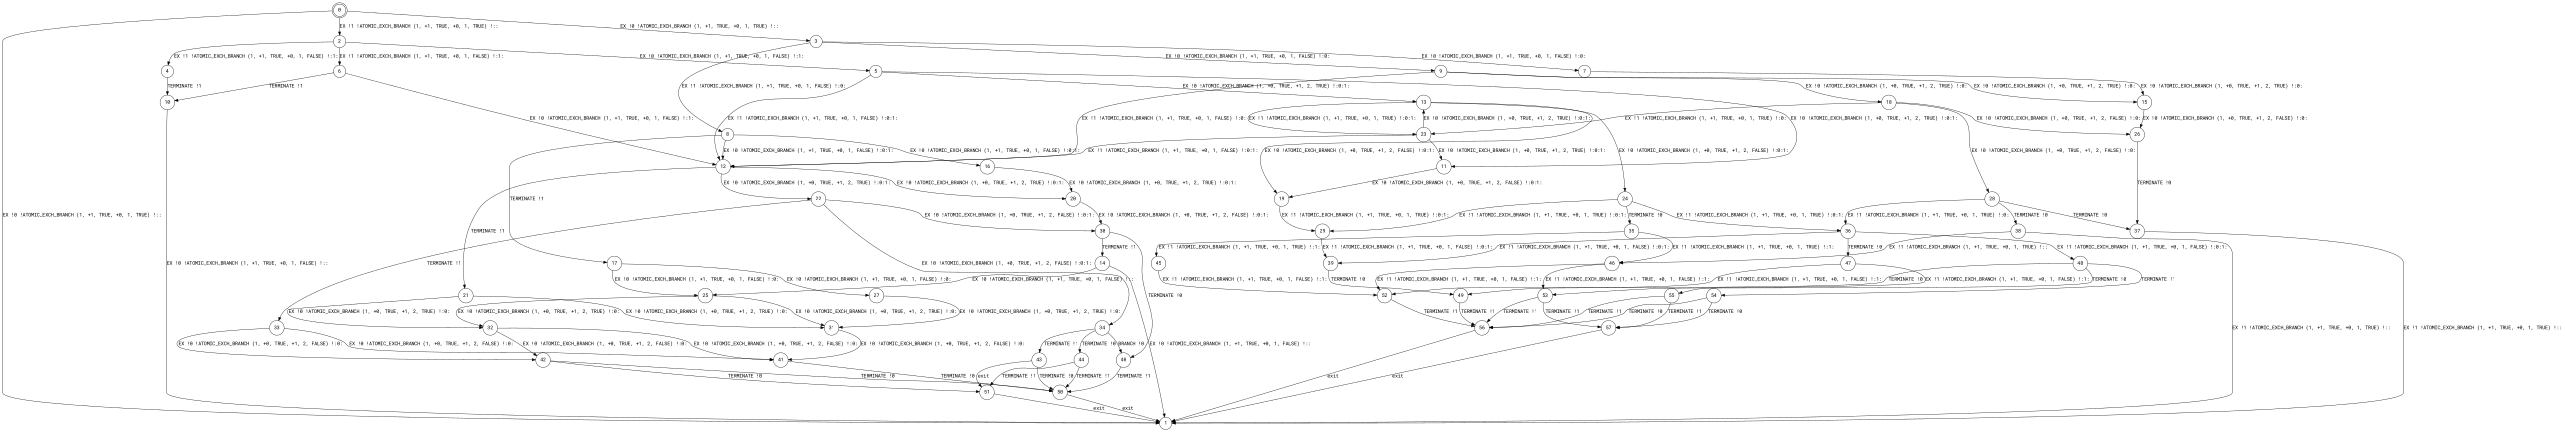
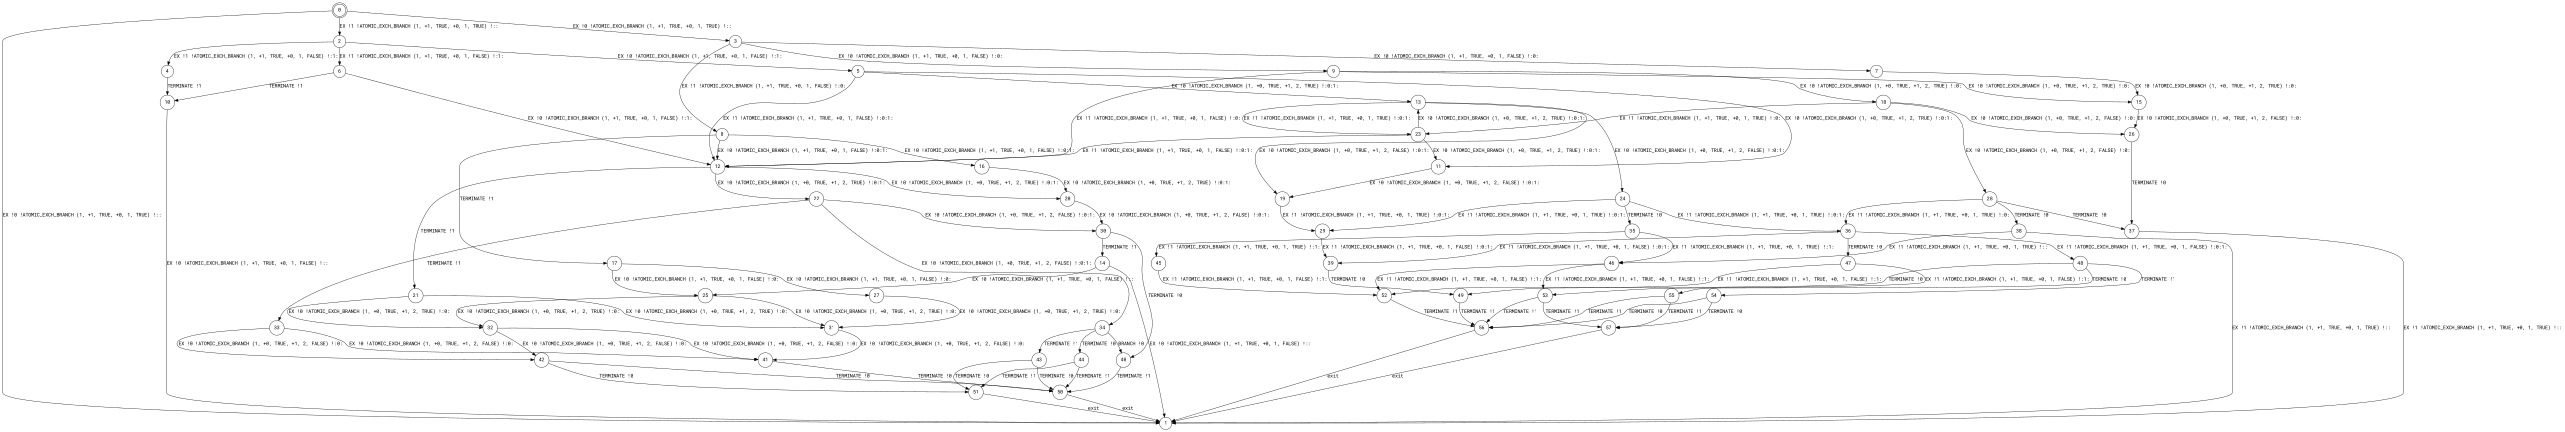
(984, 376) -> (972, 376)
